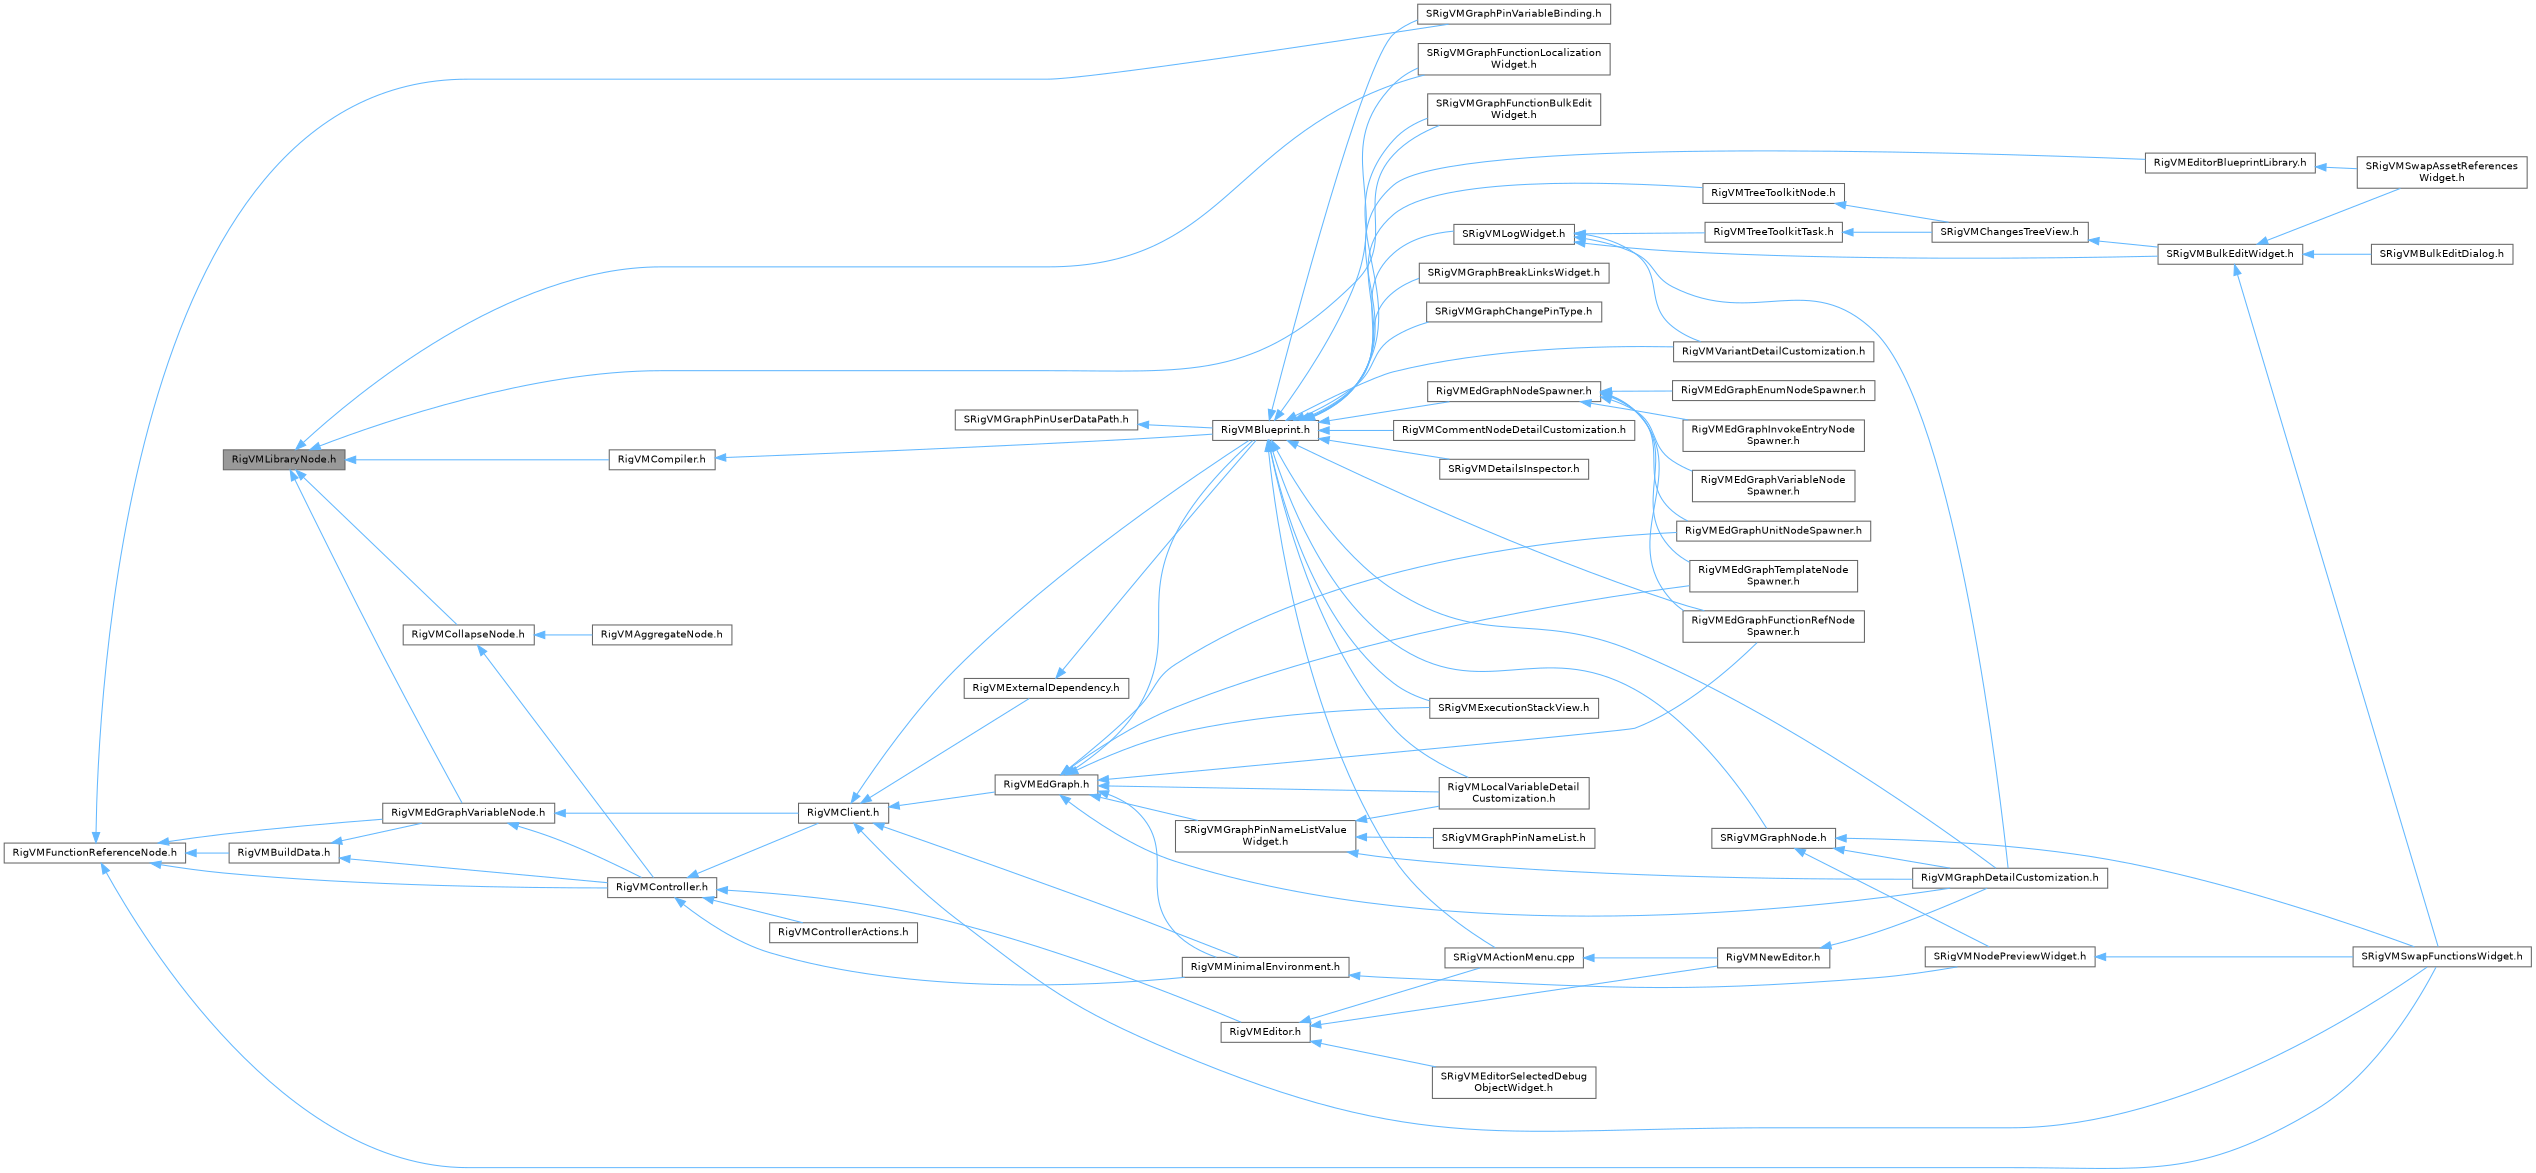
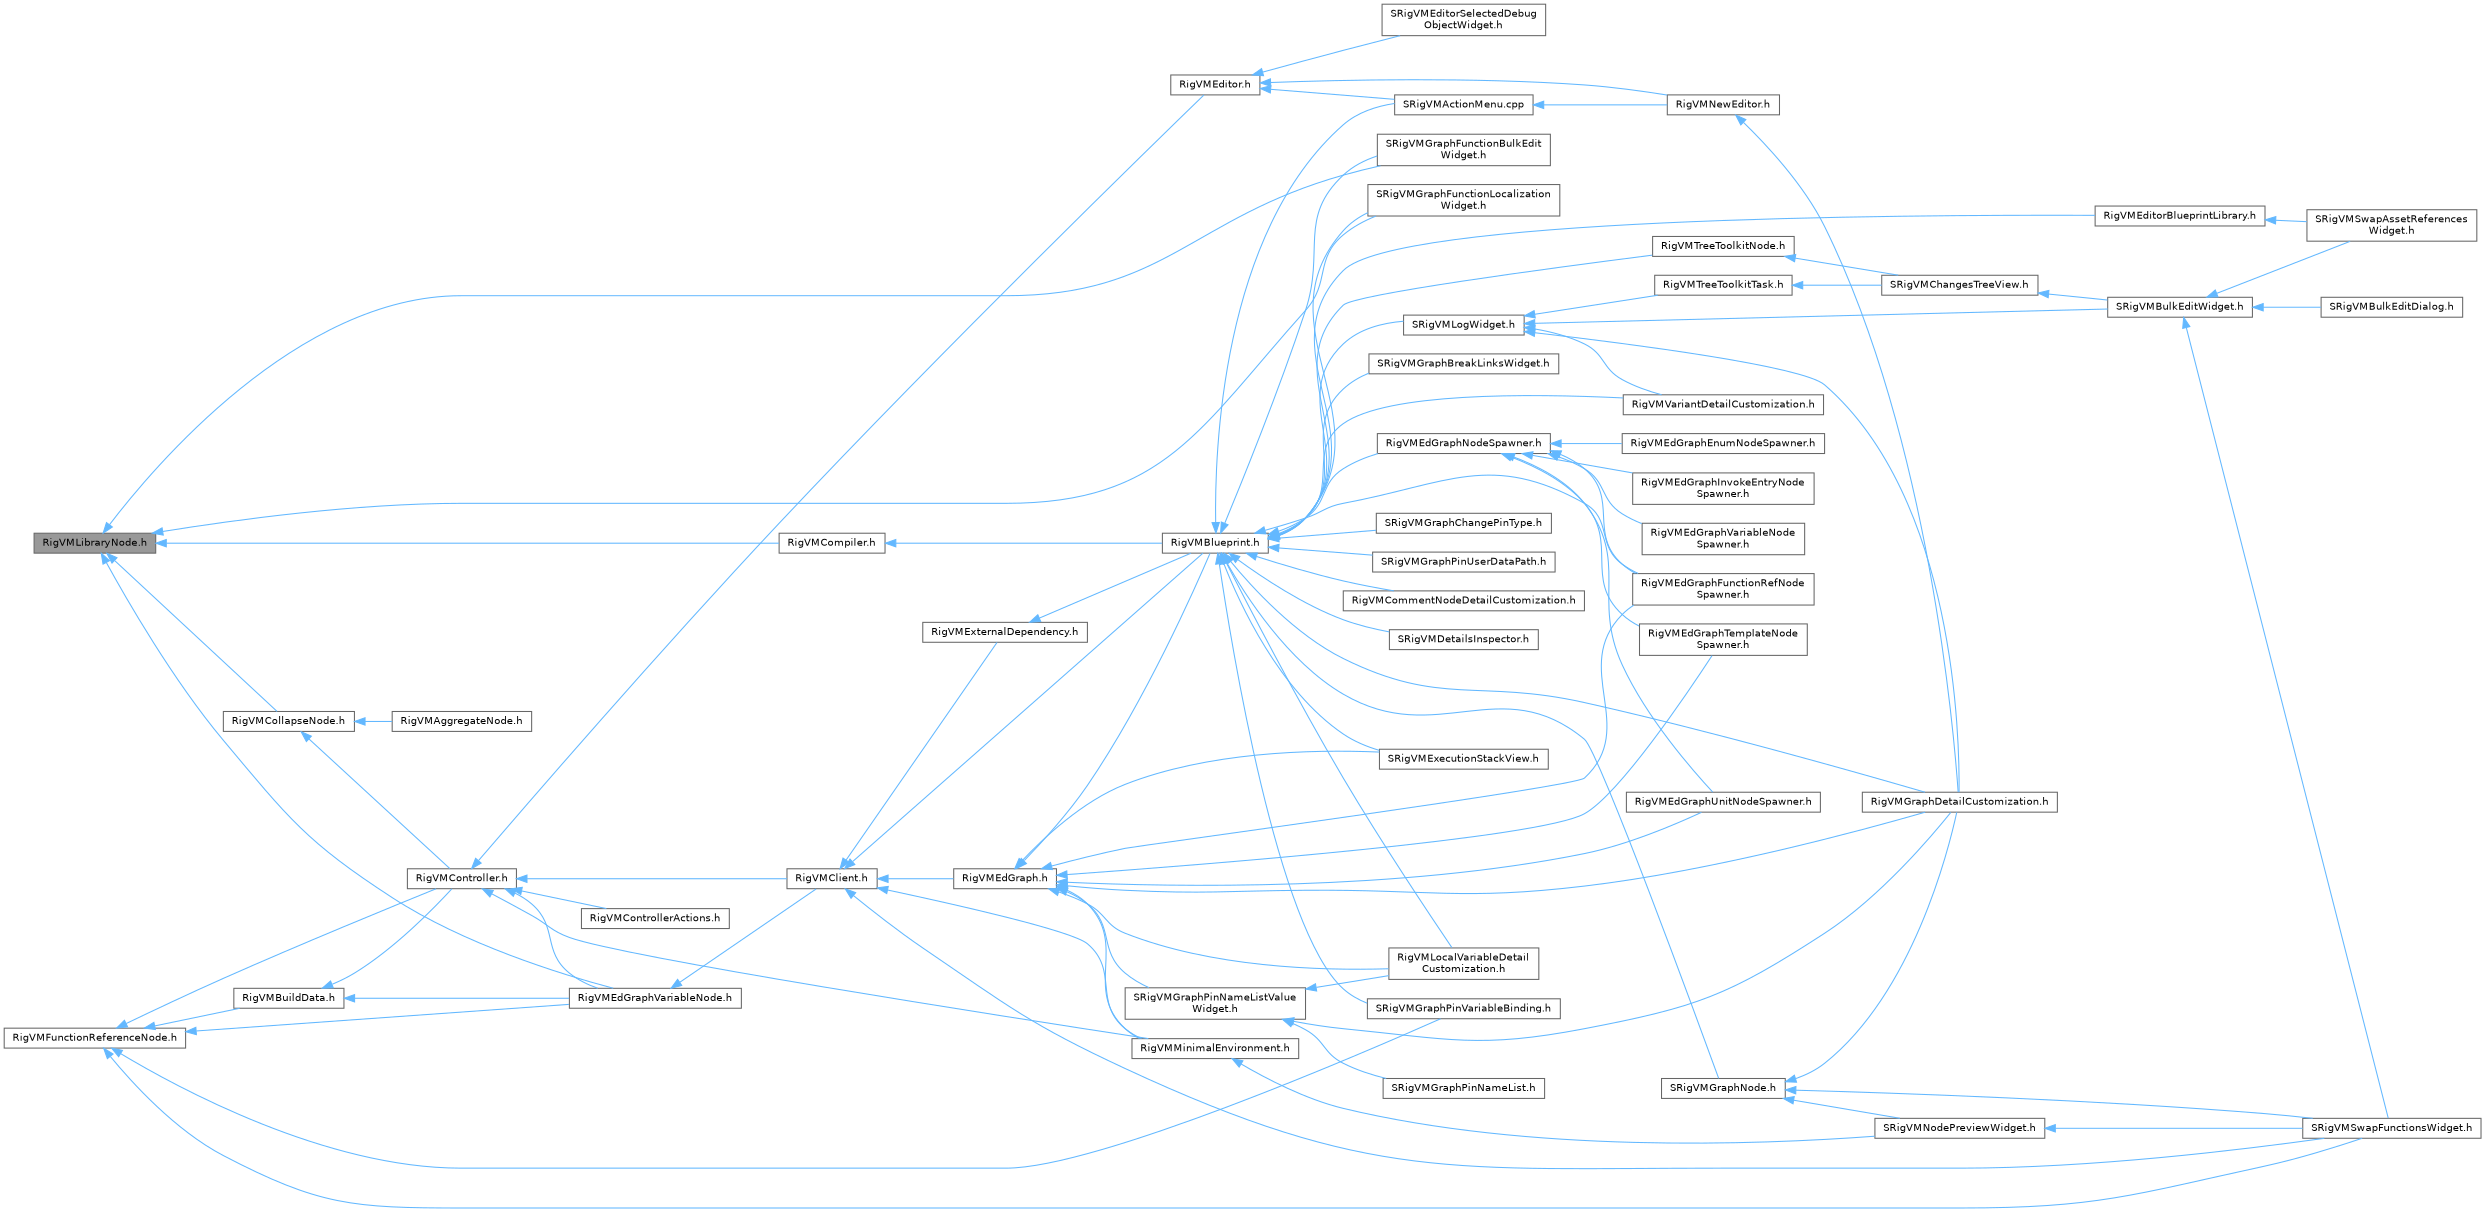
(1181, 426) -> (1326, 552)
(581, 849) -> (552, 945)
